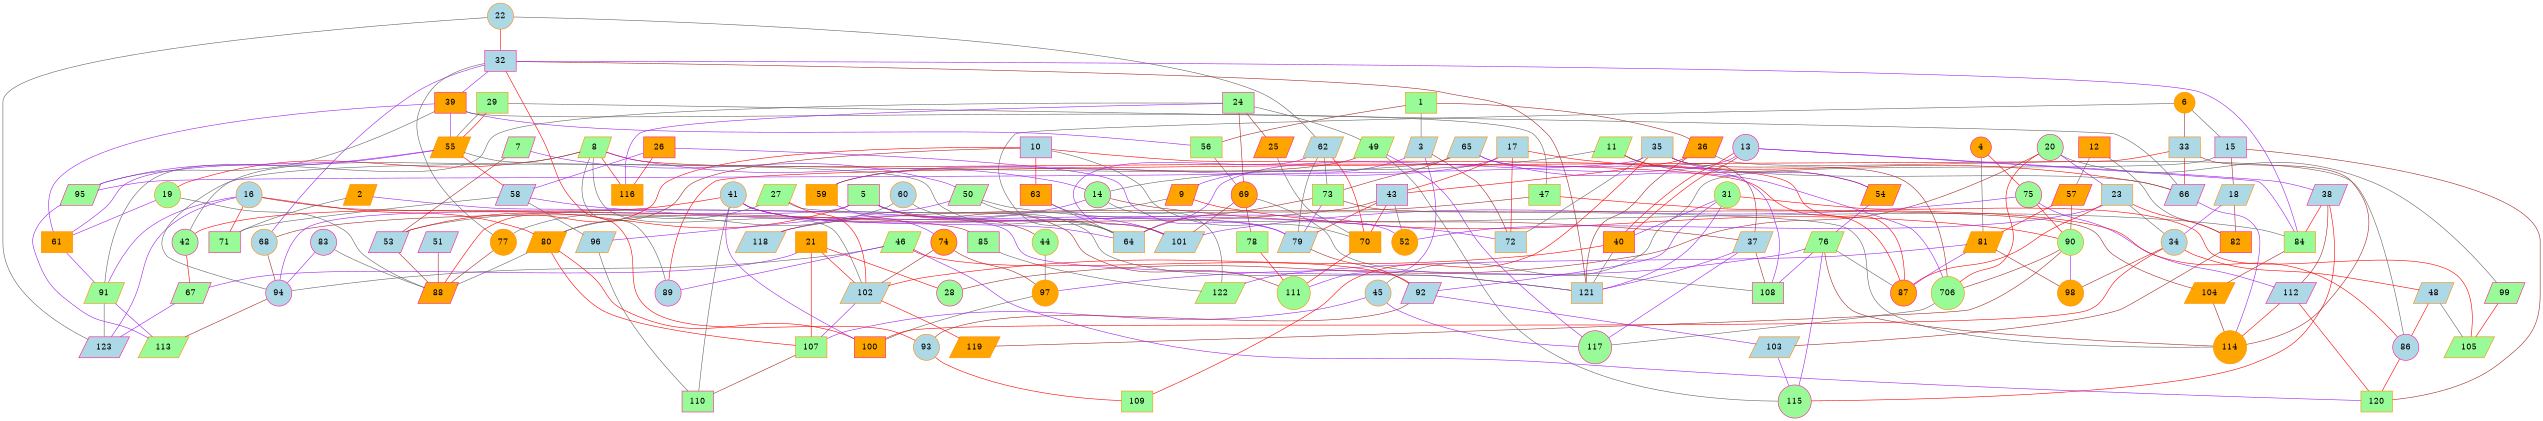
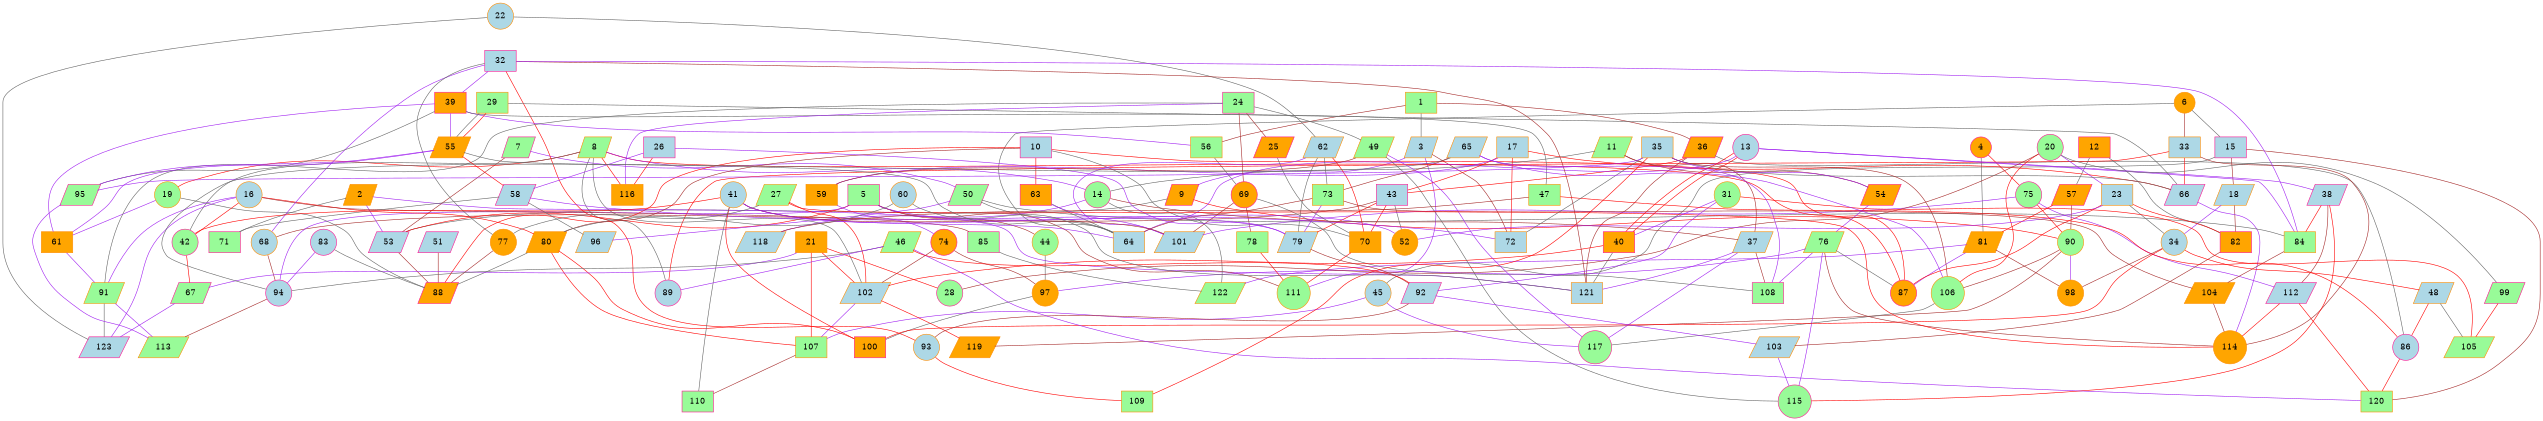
(500, 40) -> none
(659, 147) -> (659, 147)
(237, 217) -> (217, 219)
none -> (374, 219)
(1860, 241) -> (1860, 241)
(1669, 264) -> none
(768, 289) -> (768, 289)
(1948, 293) -> (1948, 293)
(635, 327) -> none
